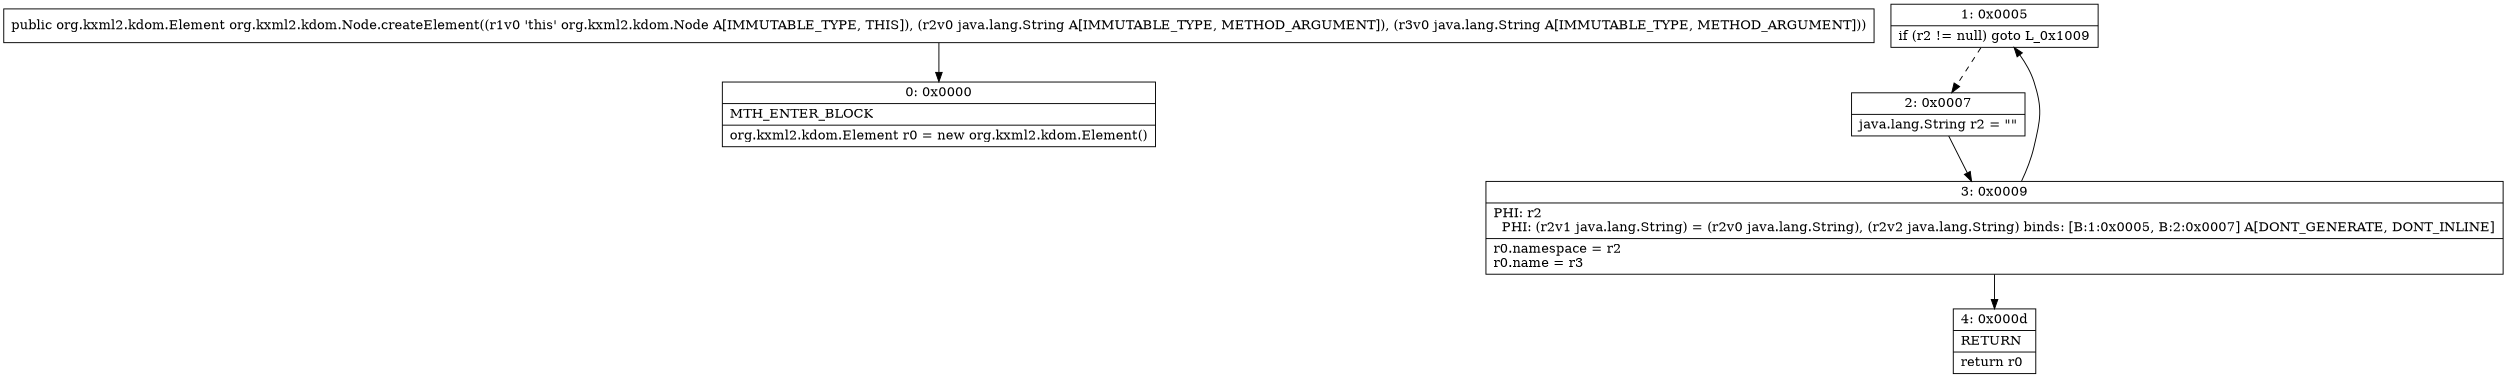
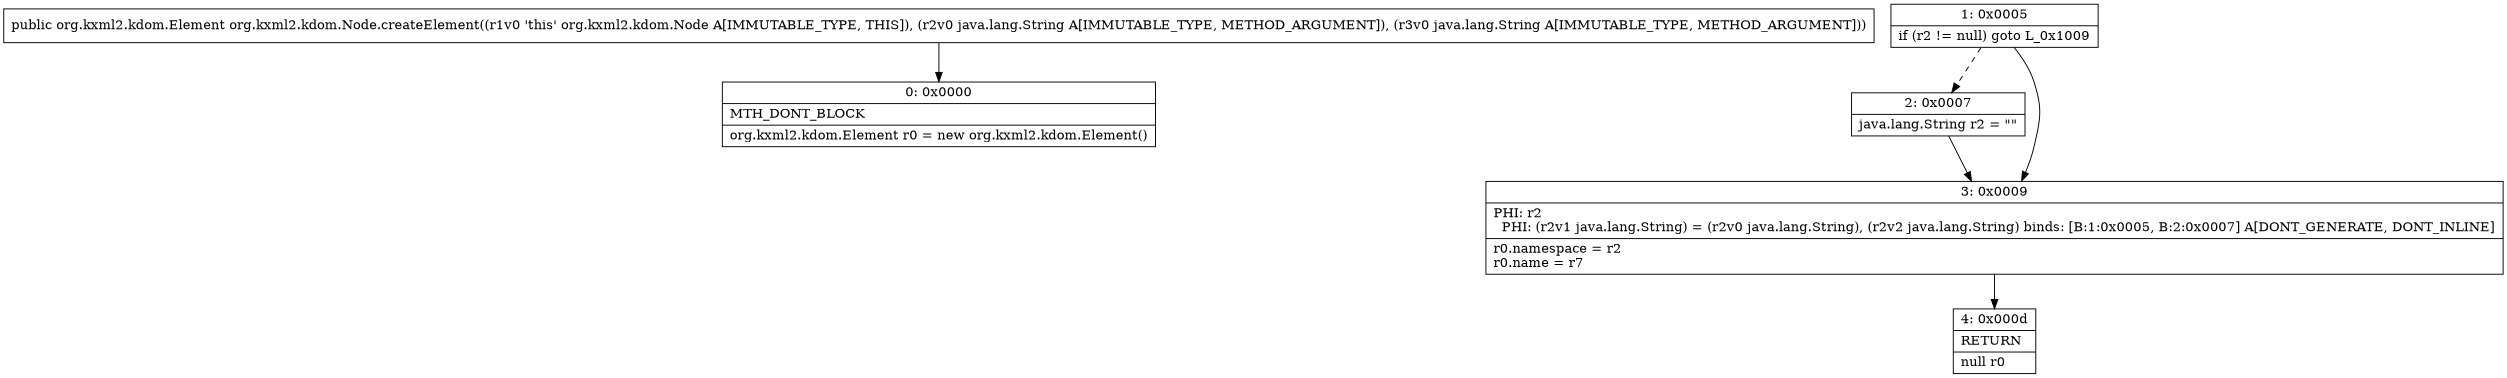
(802, 114) -> (798, 114)
(2039, 117) -> (2040, 108)
(1539, 263) -> (1539, 263)
(1992, 362) -> (1983, 362)
